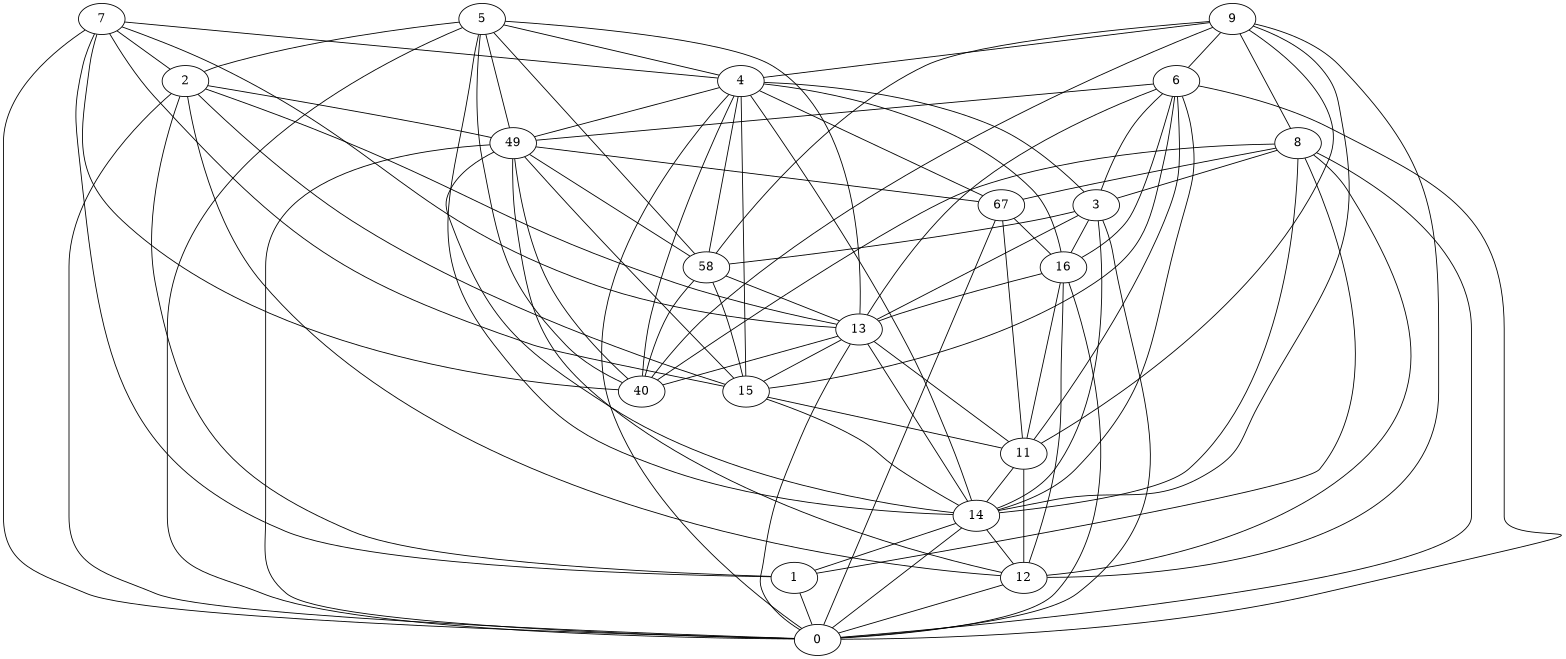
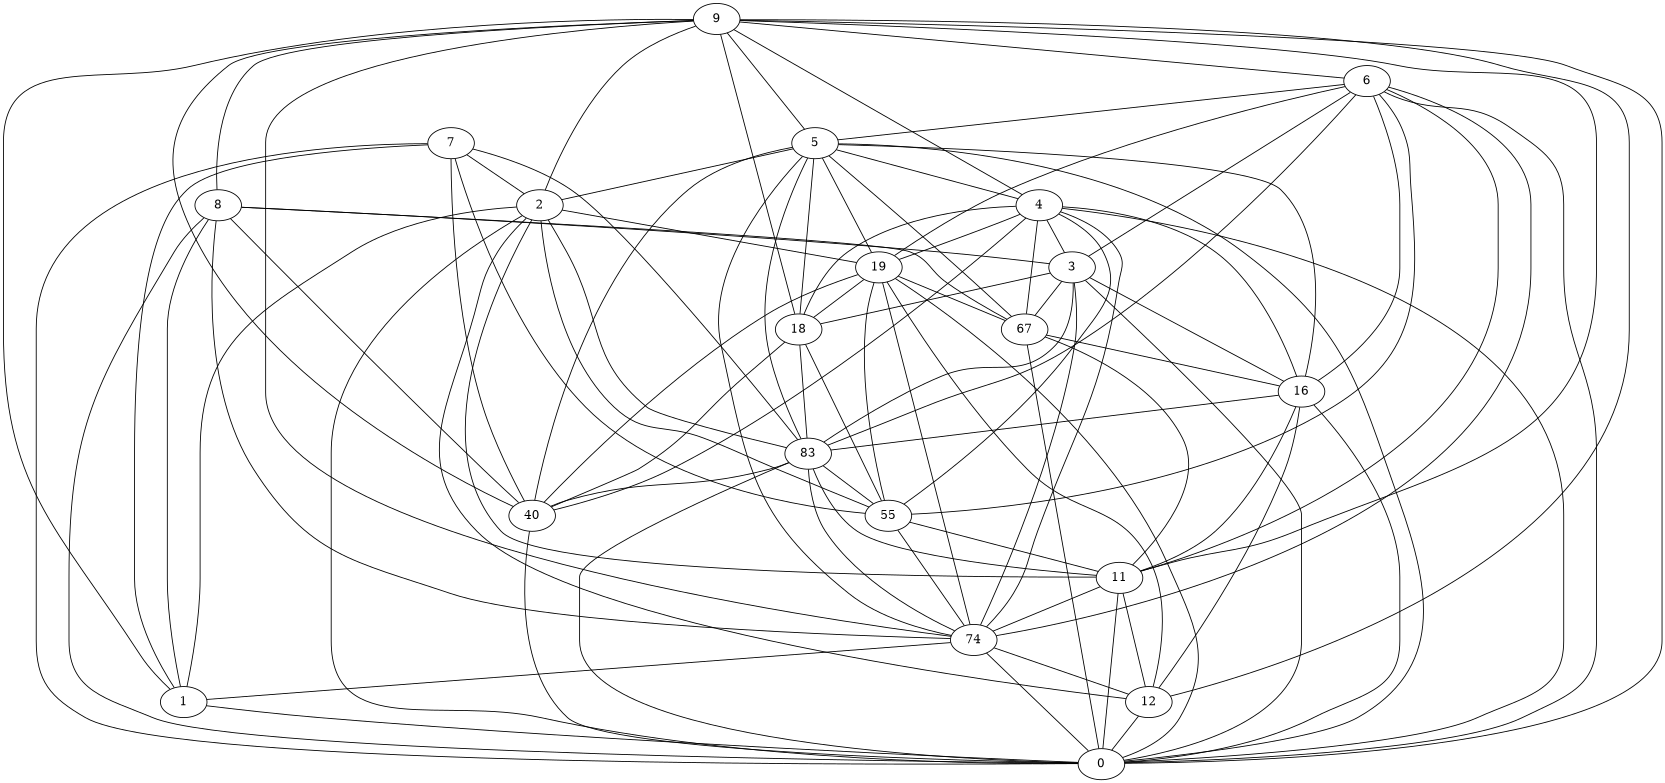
(436, 51) -> none
none -> (766, 81)
none -> (36, 86)
none -> (601, 89)
none -> (1091, 112)
(513, 143) -> (879, 267)
none -> (1159, 163)
none -> (1662, 197)
none -> (917, 231)
(706, 267) -> (799, 329)
none -> (1048, 298)
(859, 329) -> (808, 454)
(746, 392) -> (888, 516)
(1364, 458) -> none
(976, 516) -> (974, 640)
none -> (631, 561)
none -> (1110, 671)
none -> (567, 716)
